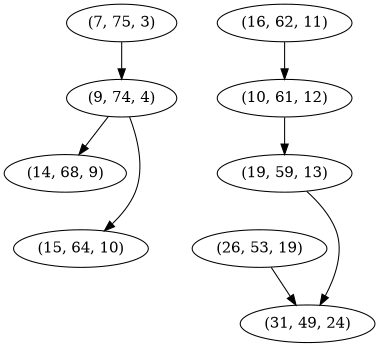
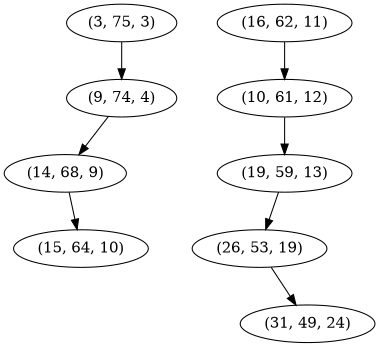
(122, 23) -> (122, 23)
(140, 174) -> (72, 206)
(338, 240) -> (274, 206)
